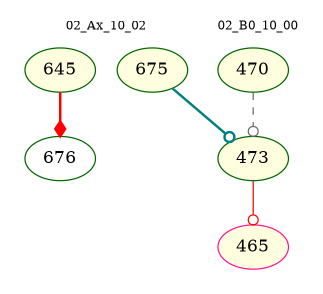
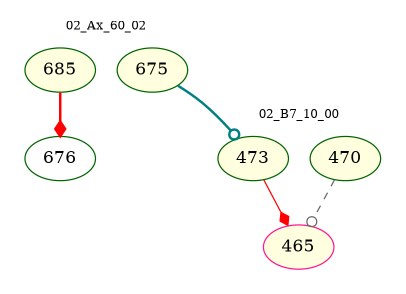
(106, 26) -> (106, 26)
(258, 26) -> (299, 115)
(60, 70) -> (60, 70)
(253, 109) -> (324, 198)
(253, 198) -> (272, 196)
